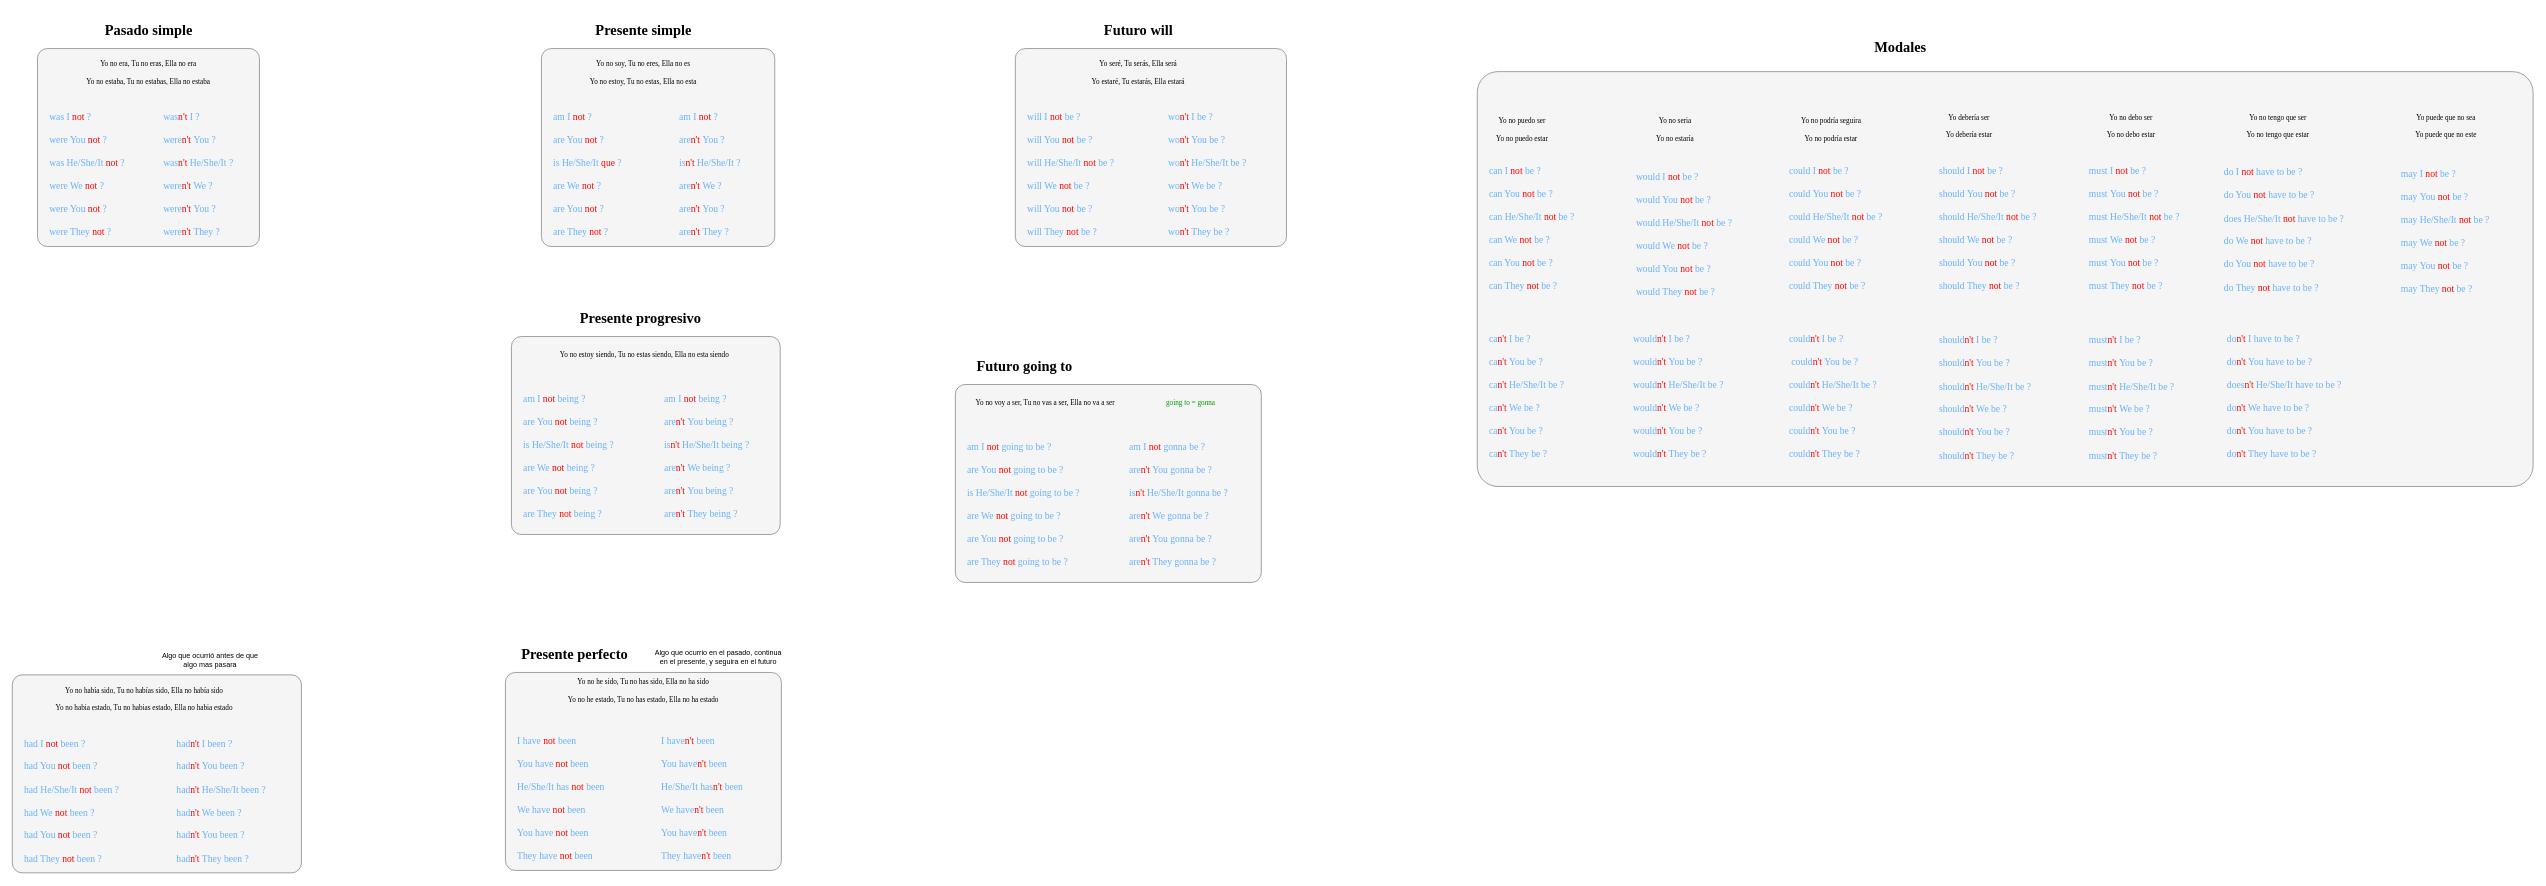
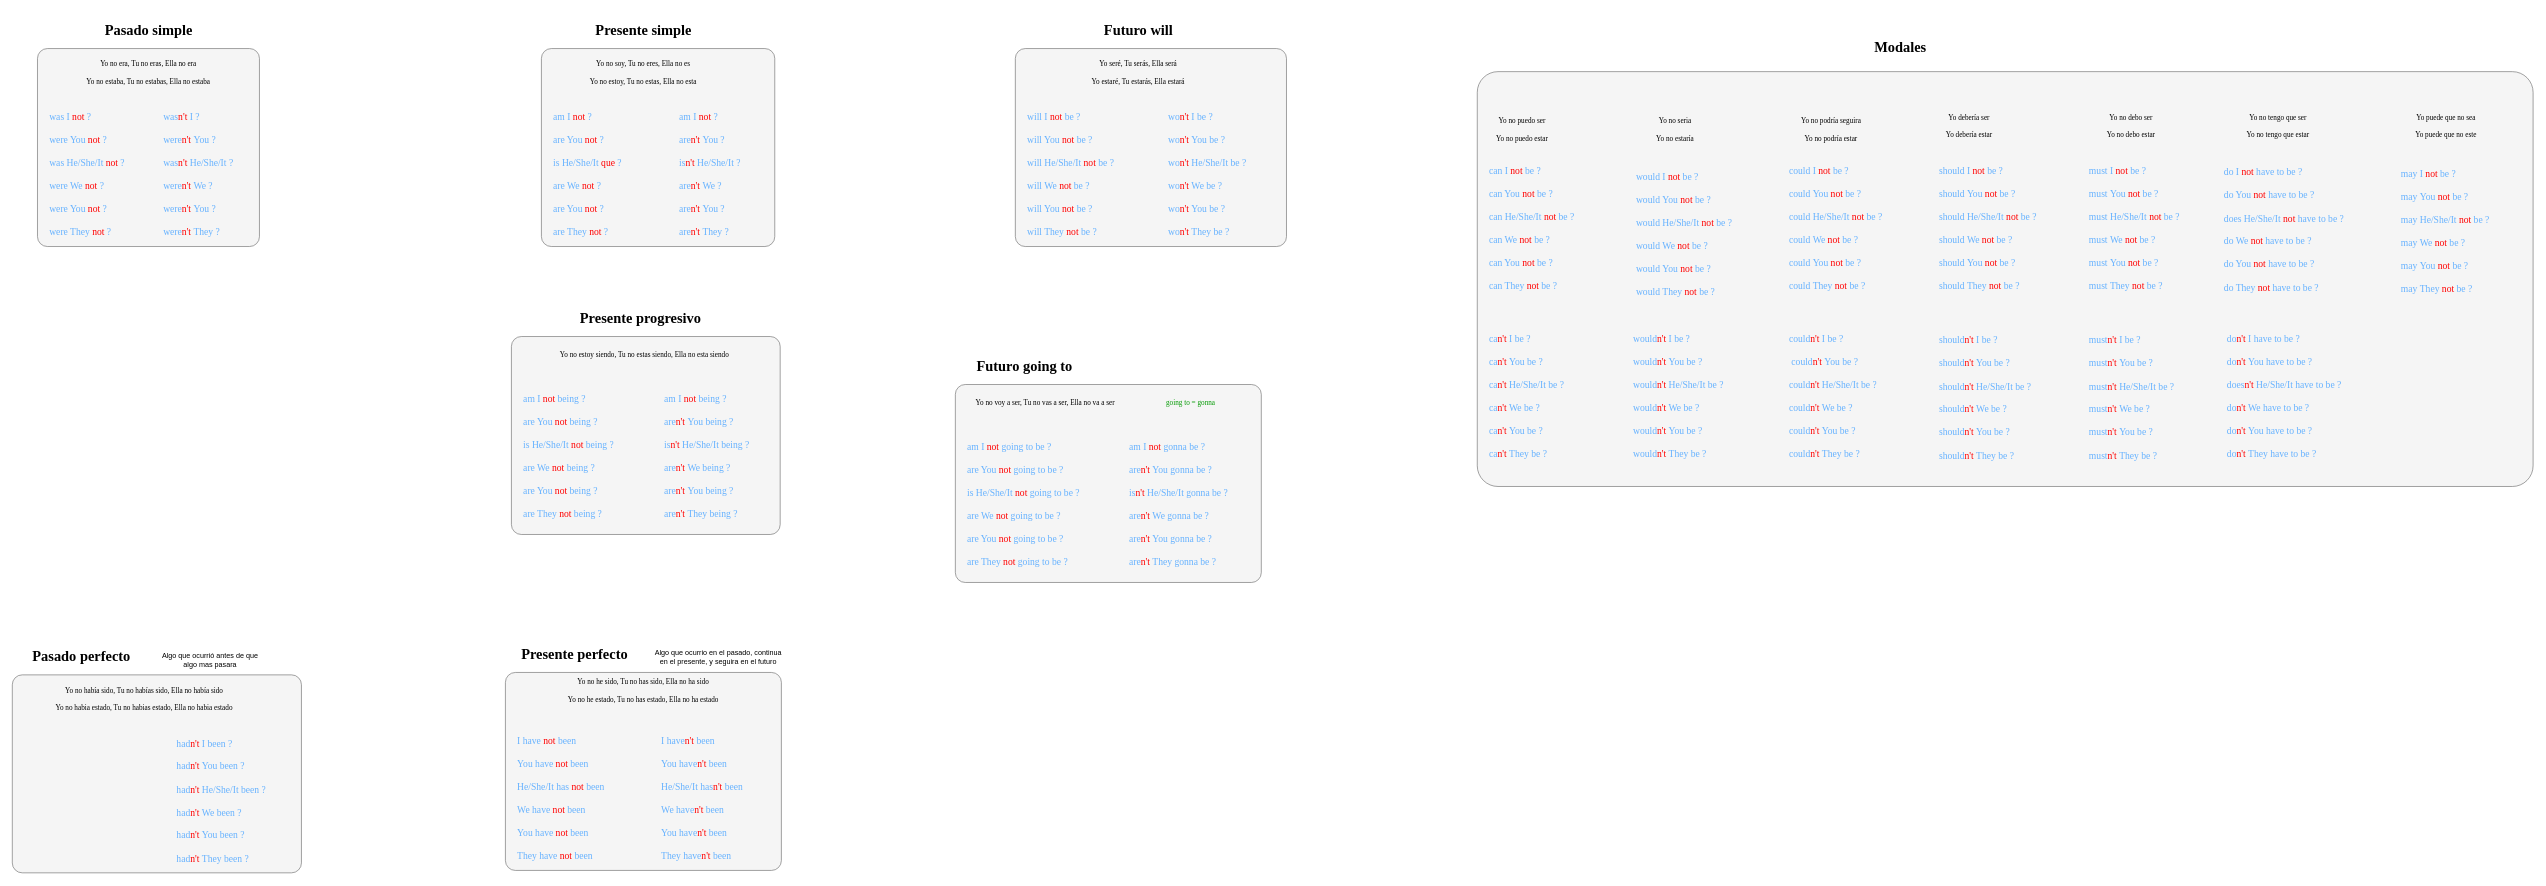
none -> (81, 657)
(81, 801) -> none
